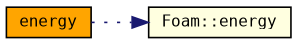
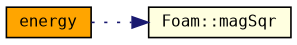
(220, 22) -> (220, 22)
